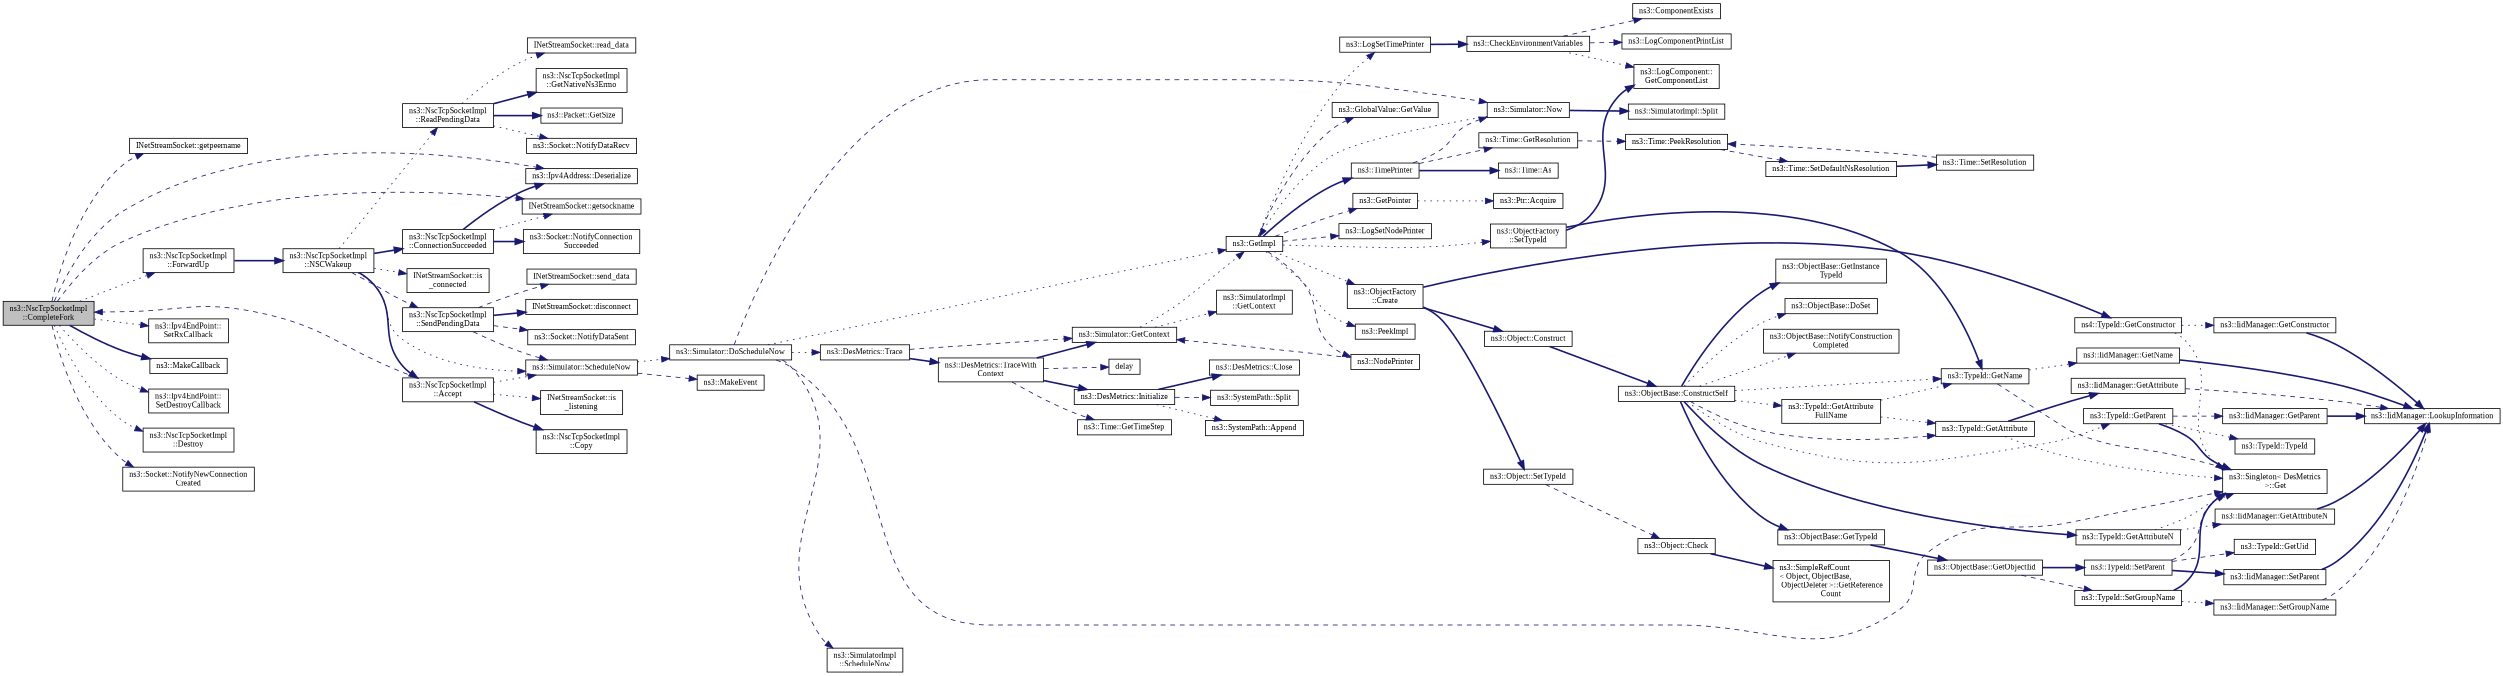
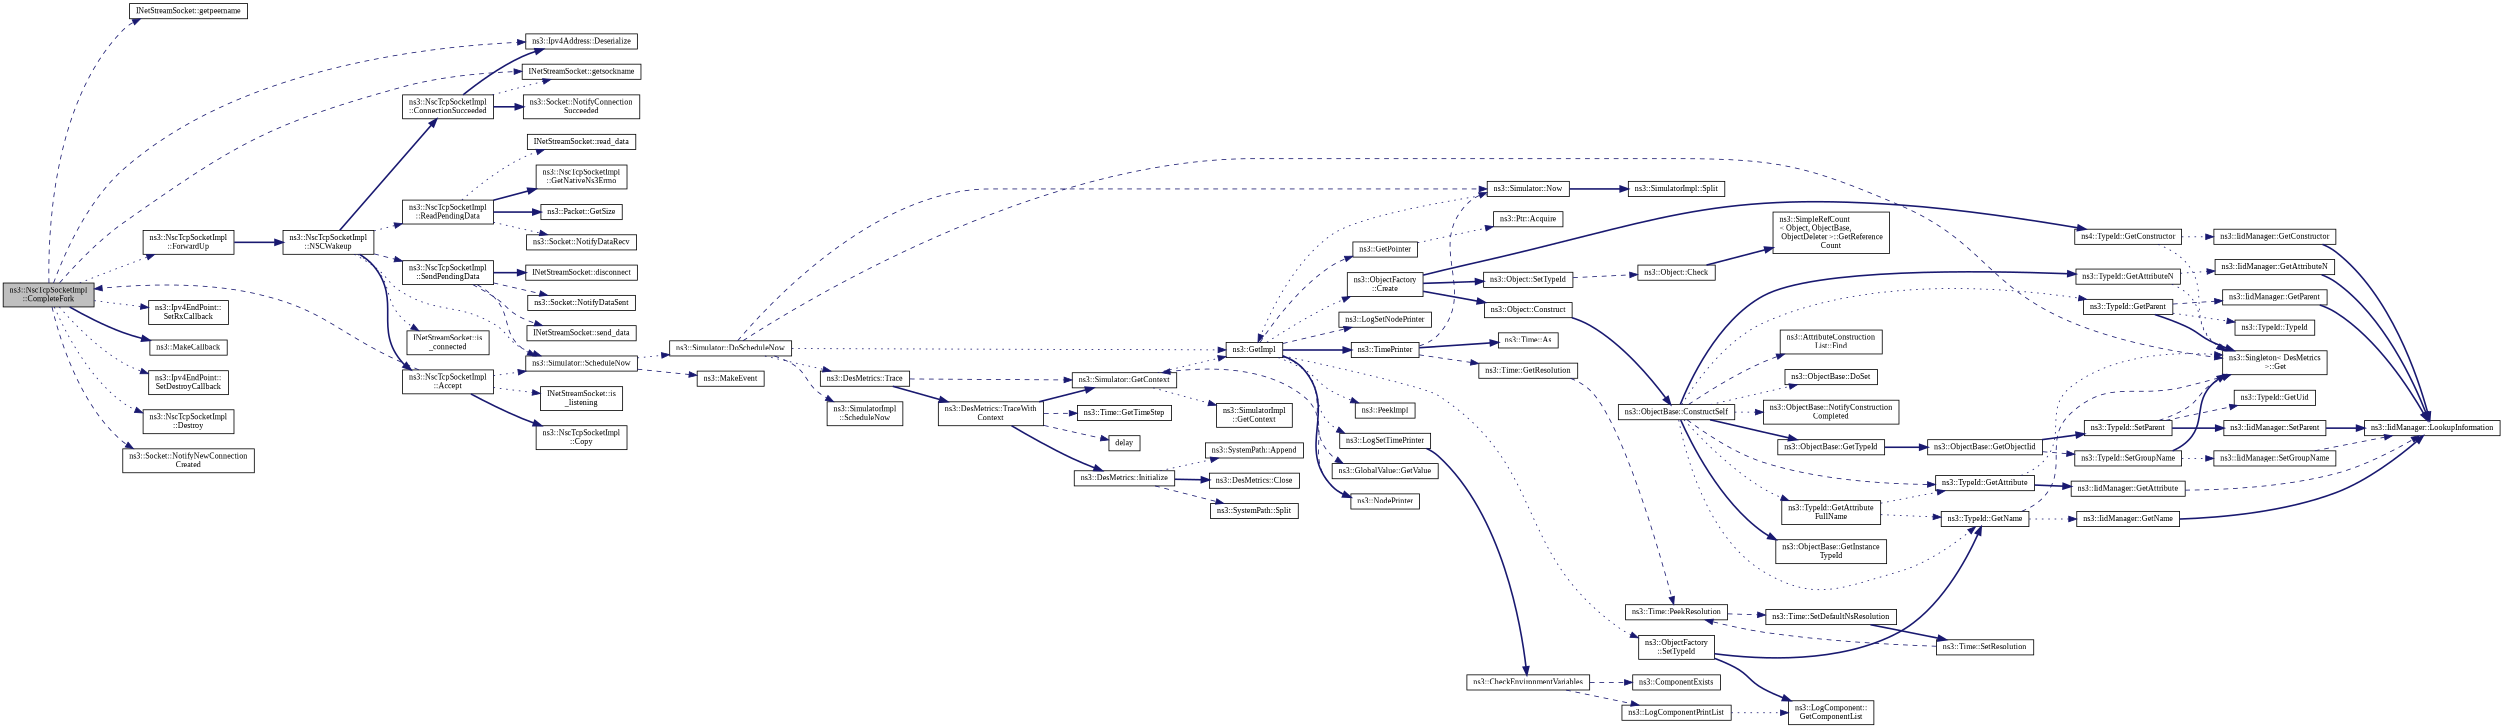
(1595, 58) -> (1756, 713)
(1314, 305) -> (1318, 422)
none -> (1831, 342)
